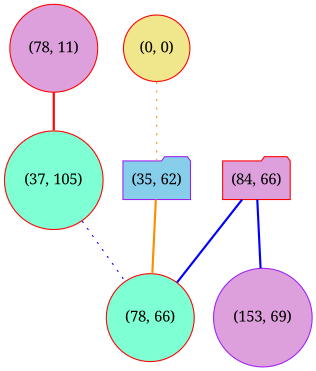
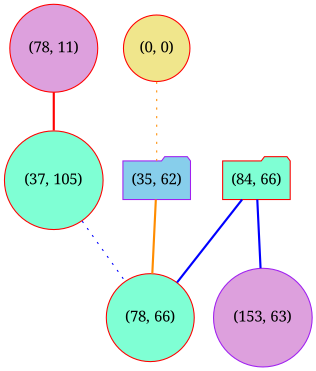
(256, 180) -> (256, 180)
(263, 318) -> (263, 318)
